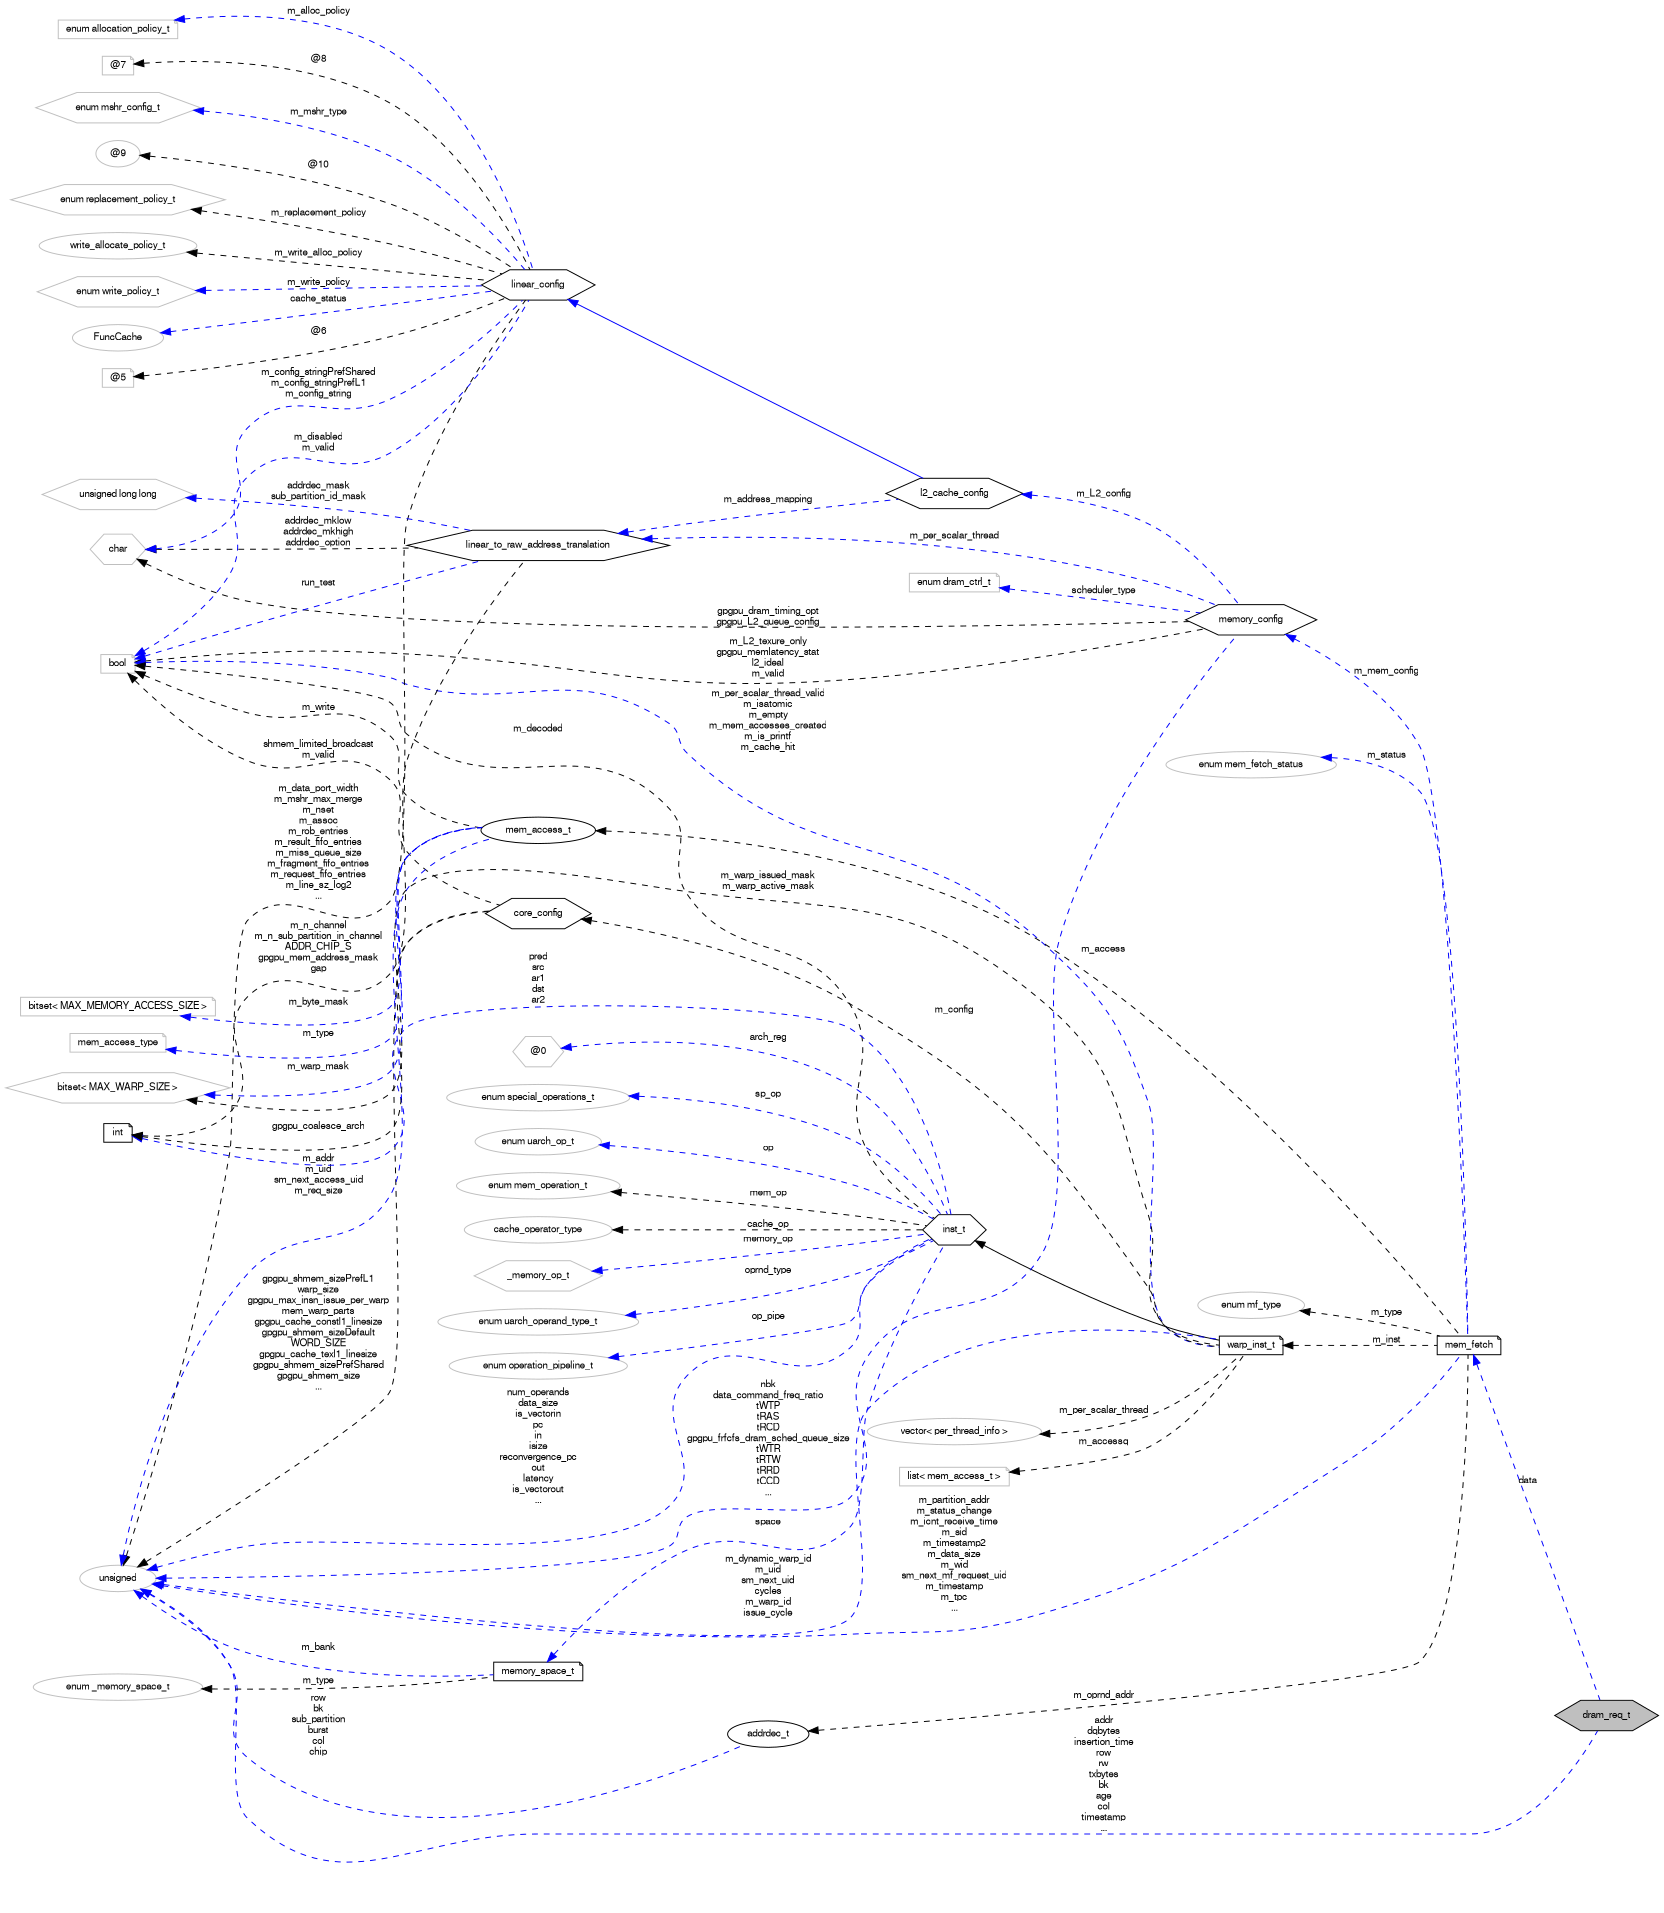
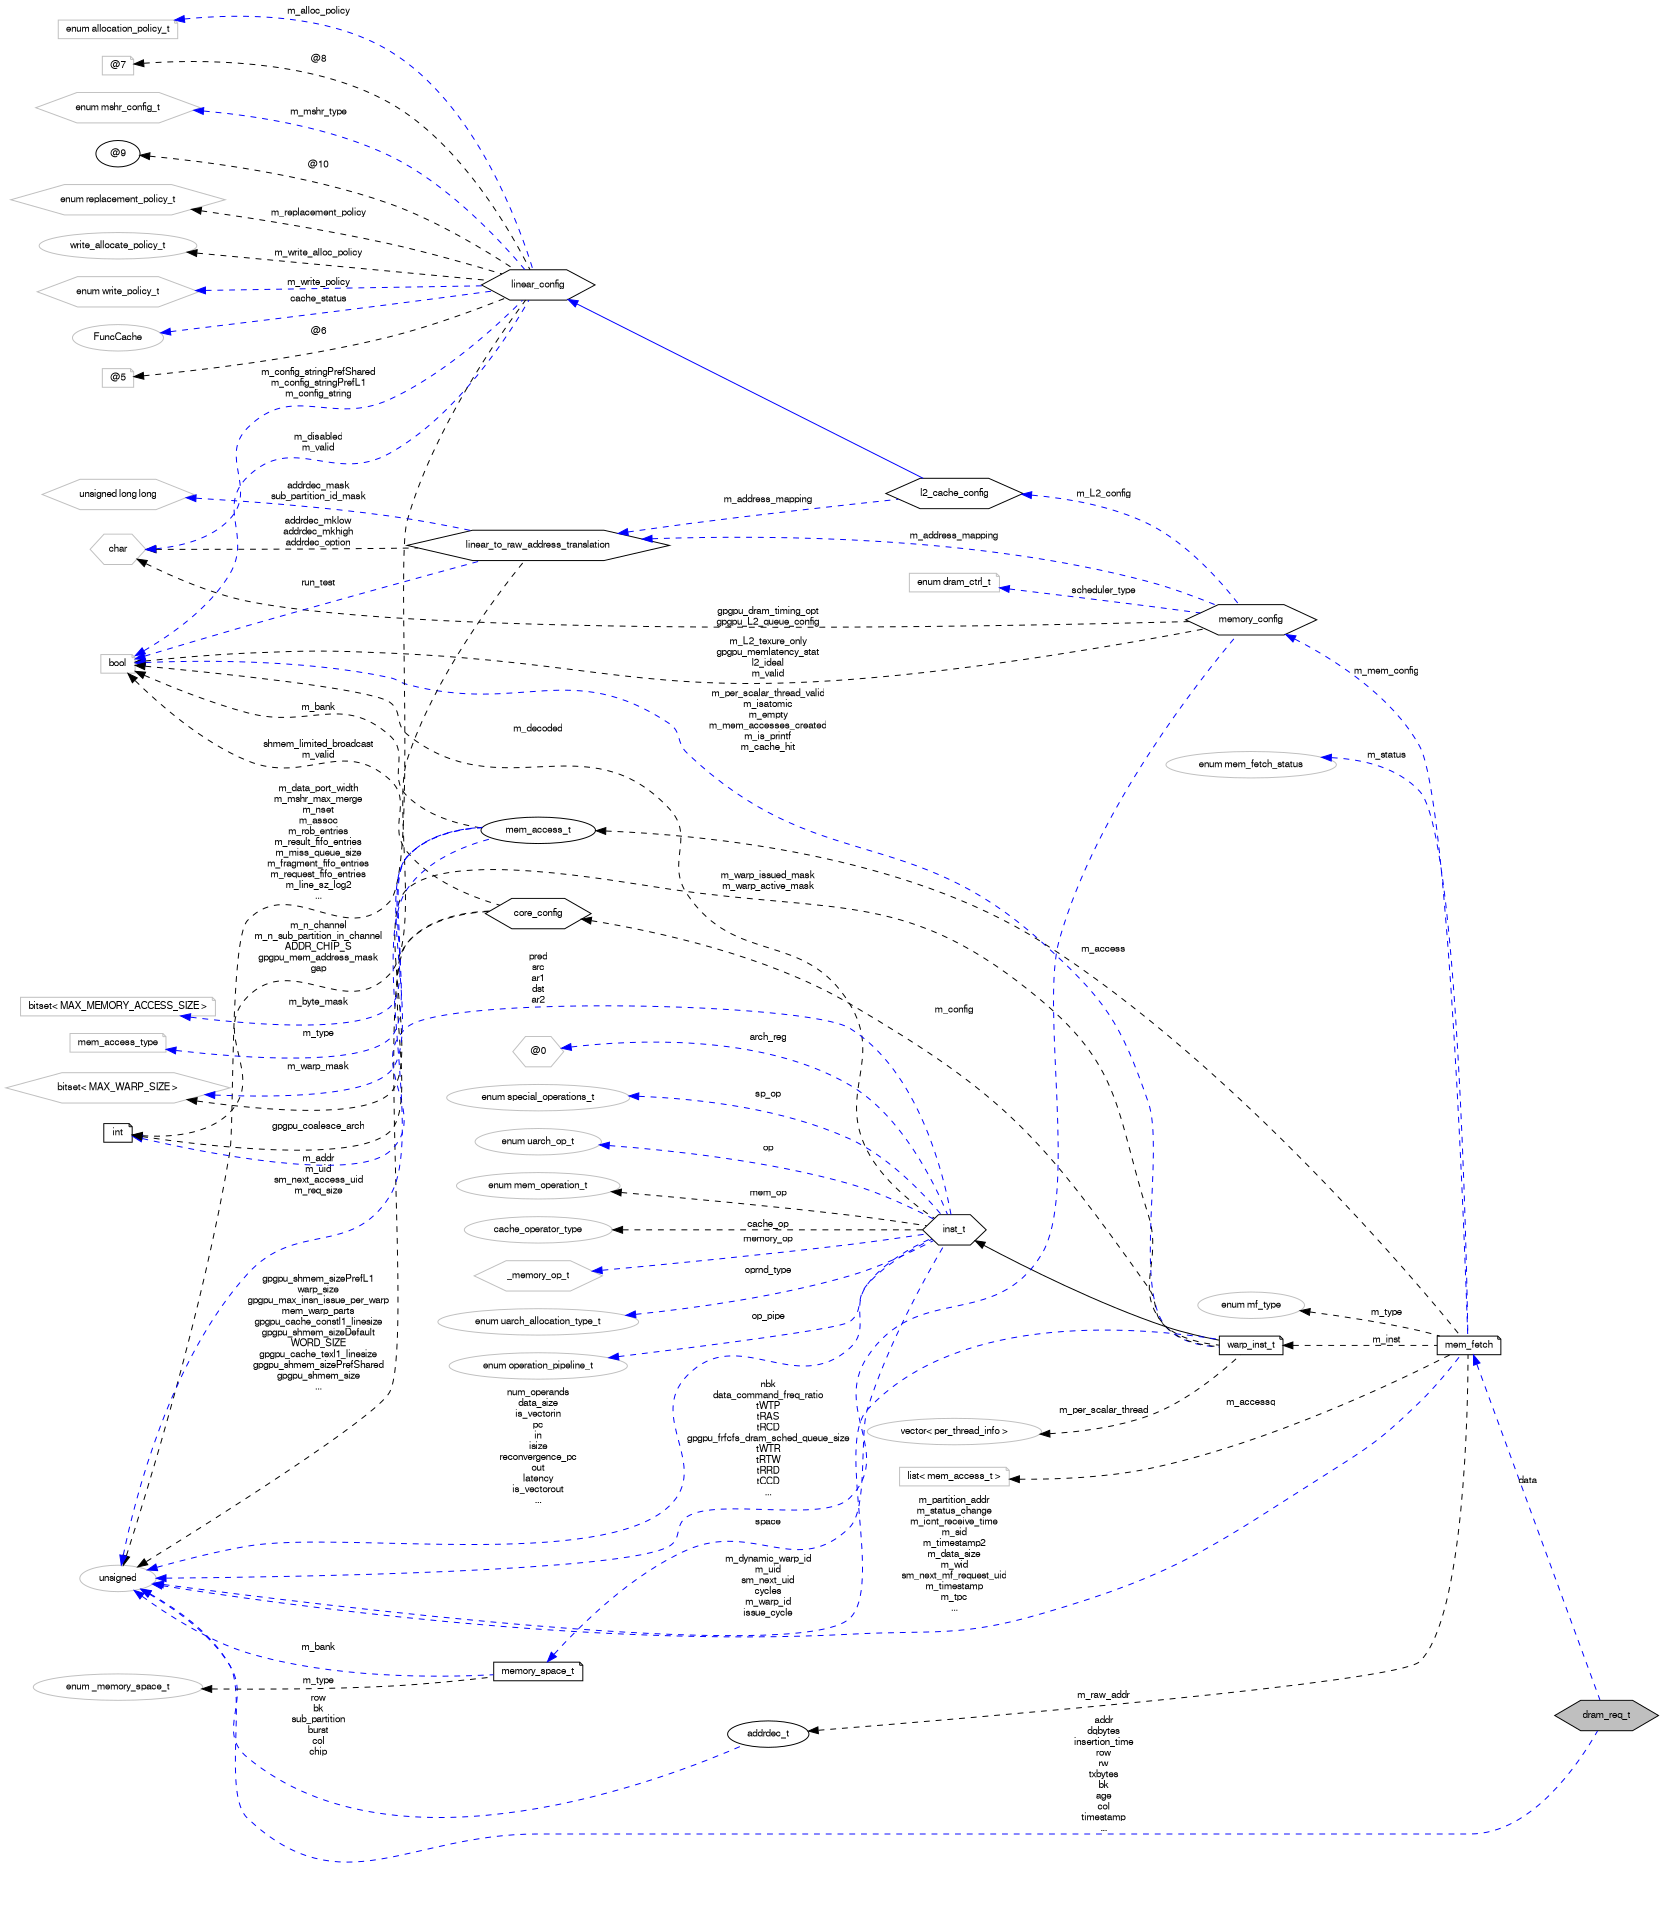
(118, 154) -> (118, 154)
(954, 536) -> (954, 536)
(319, 707) -> (319, 707)
(538, 1322) -> (538, 1322)
(1149, 1447) -> (1242, 1443)
(1104, 1695) -> (1104, 1695)
